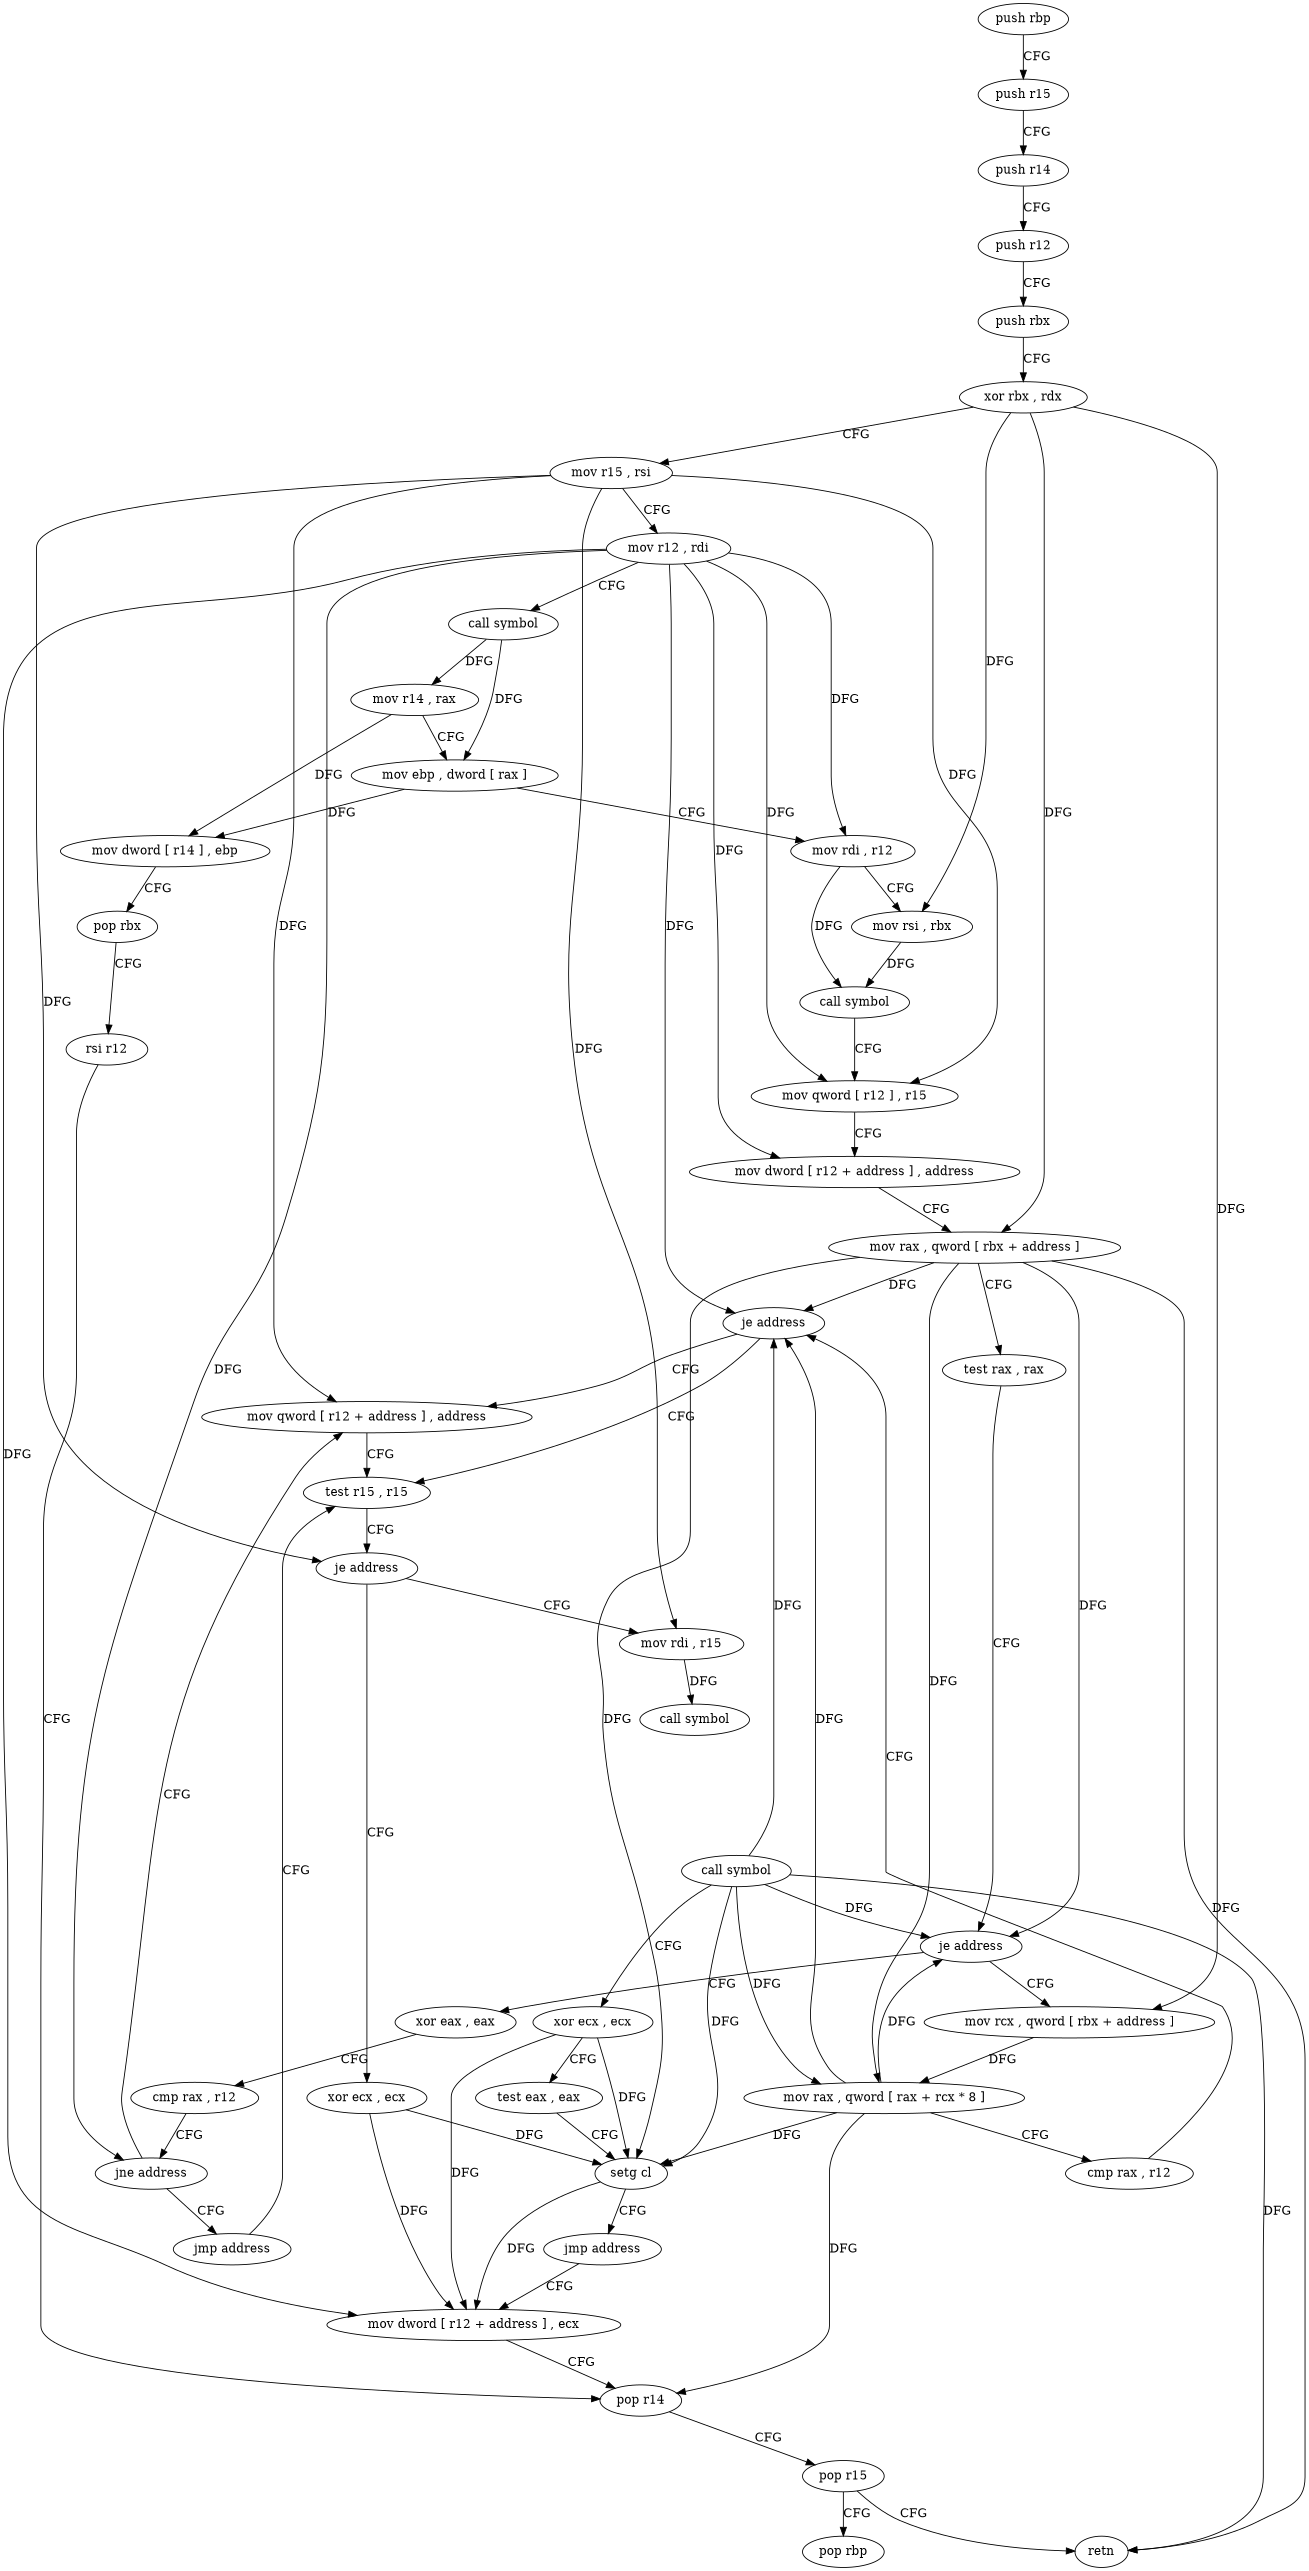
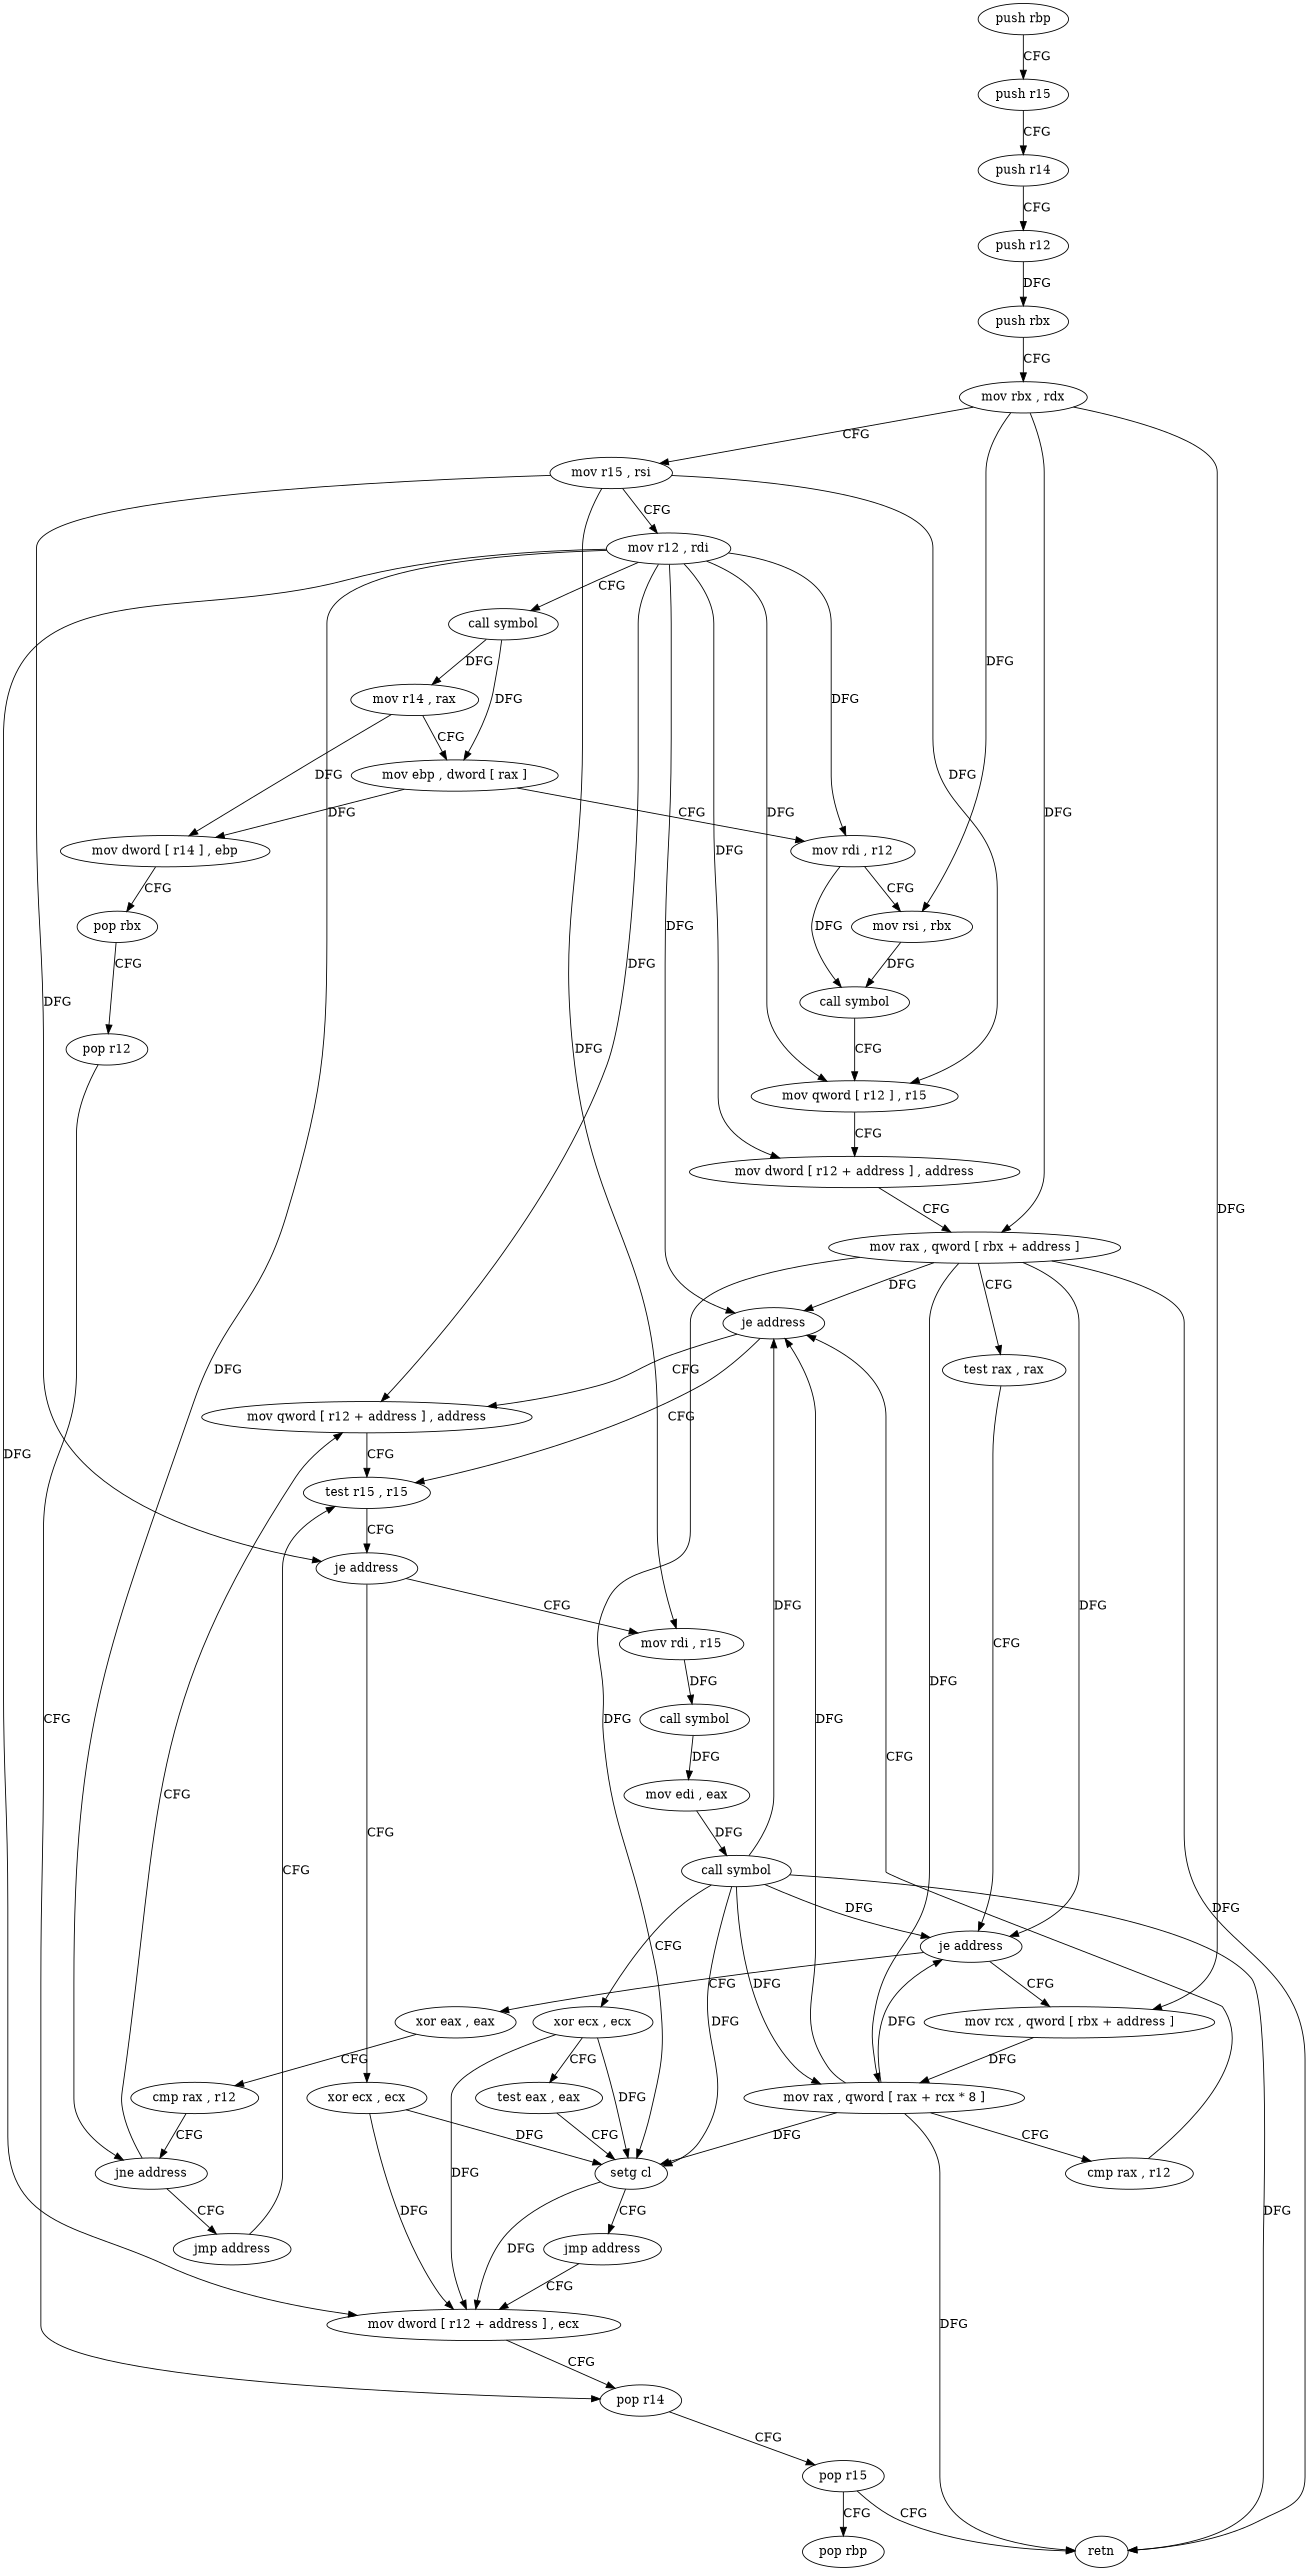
(1037, 284) -> (1037, 284)
(1023, 397) -> (1023, 397)
(292, 845) -> (620, 1012)
(107, 1049) -> (107, 1049)
none -> (687, 1795)
(829, 2296) -> (940, 2369)
